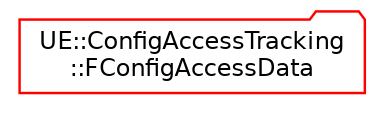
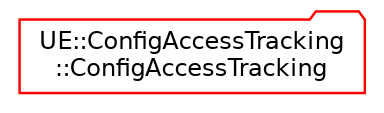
(192, 56) -> (192, 56)
